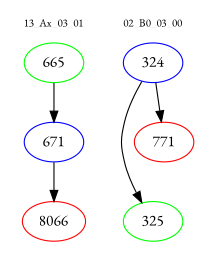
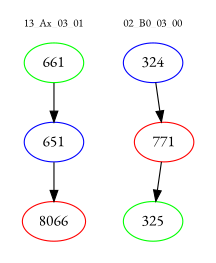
(54, 63) -> (54, 63)
(122, 136) -> (159, 176)
(54, 142) -> (54, 142)
